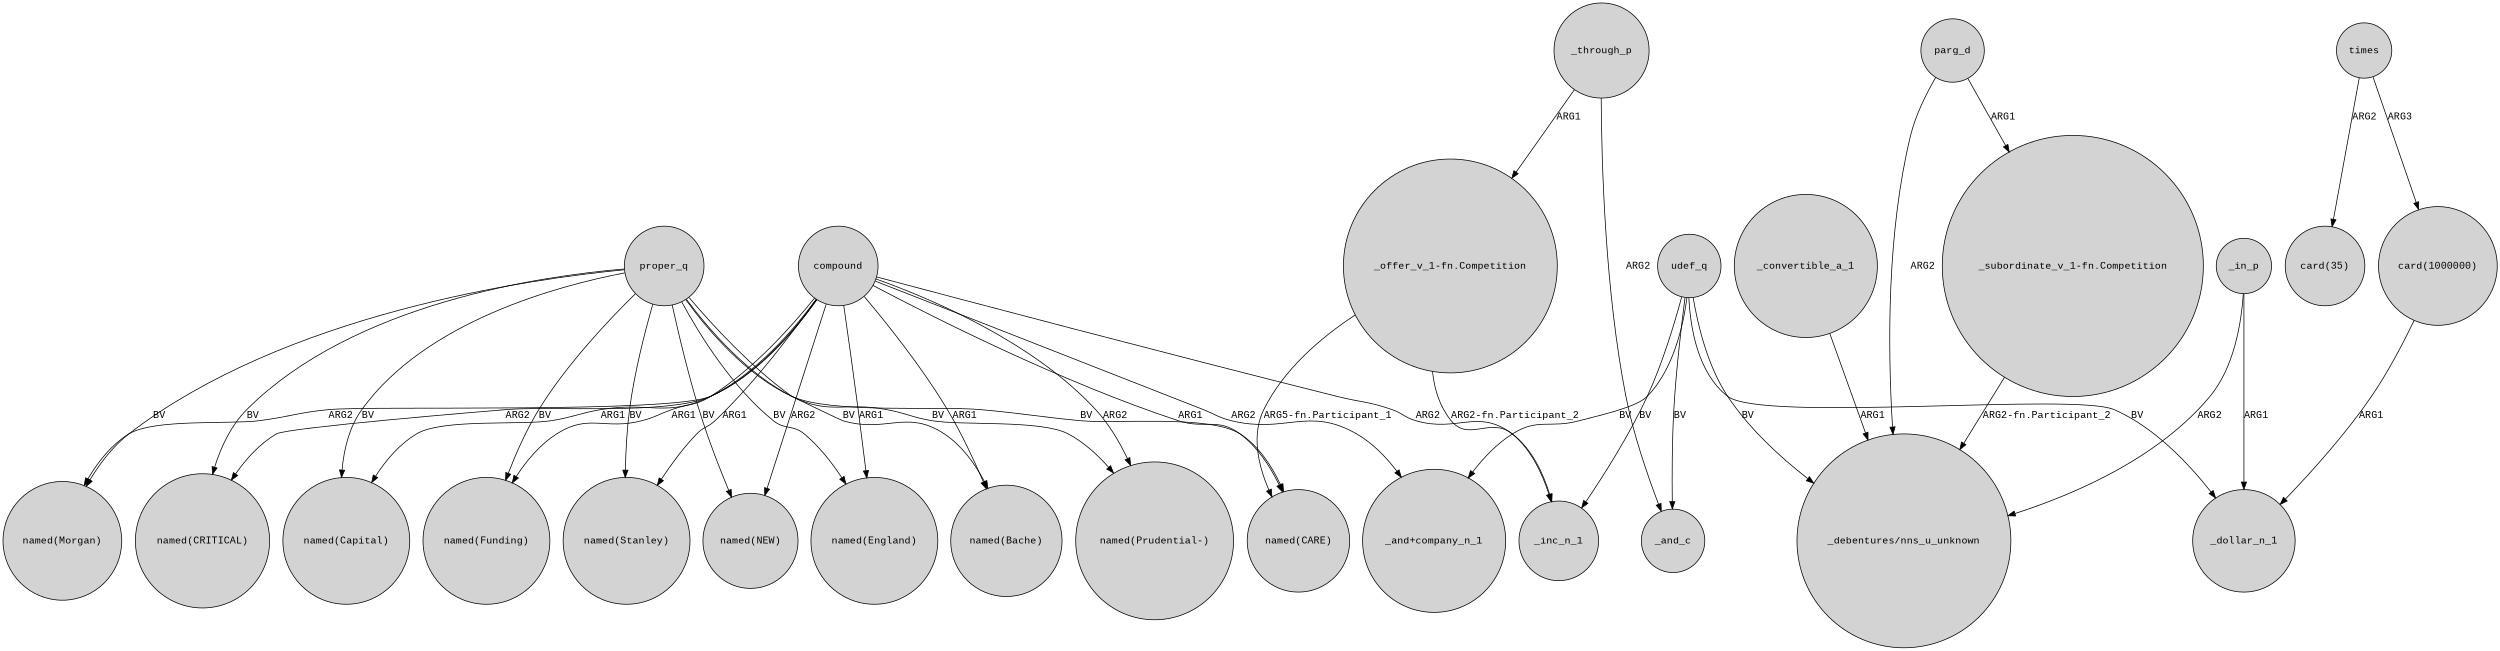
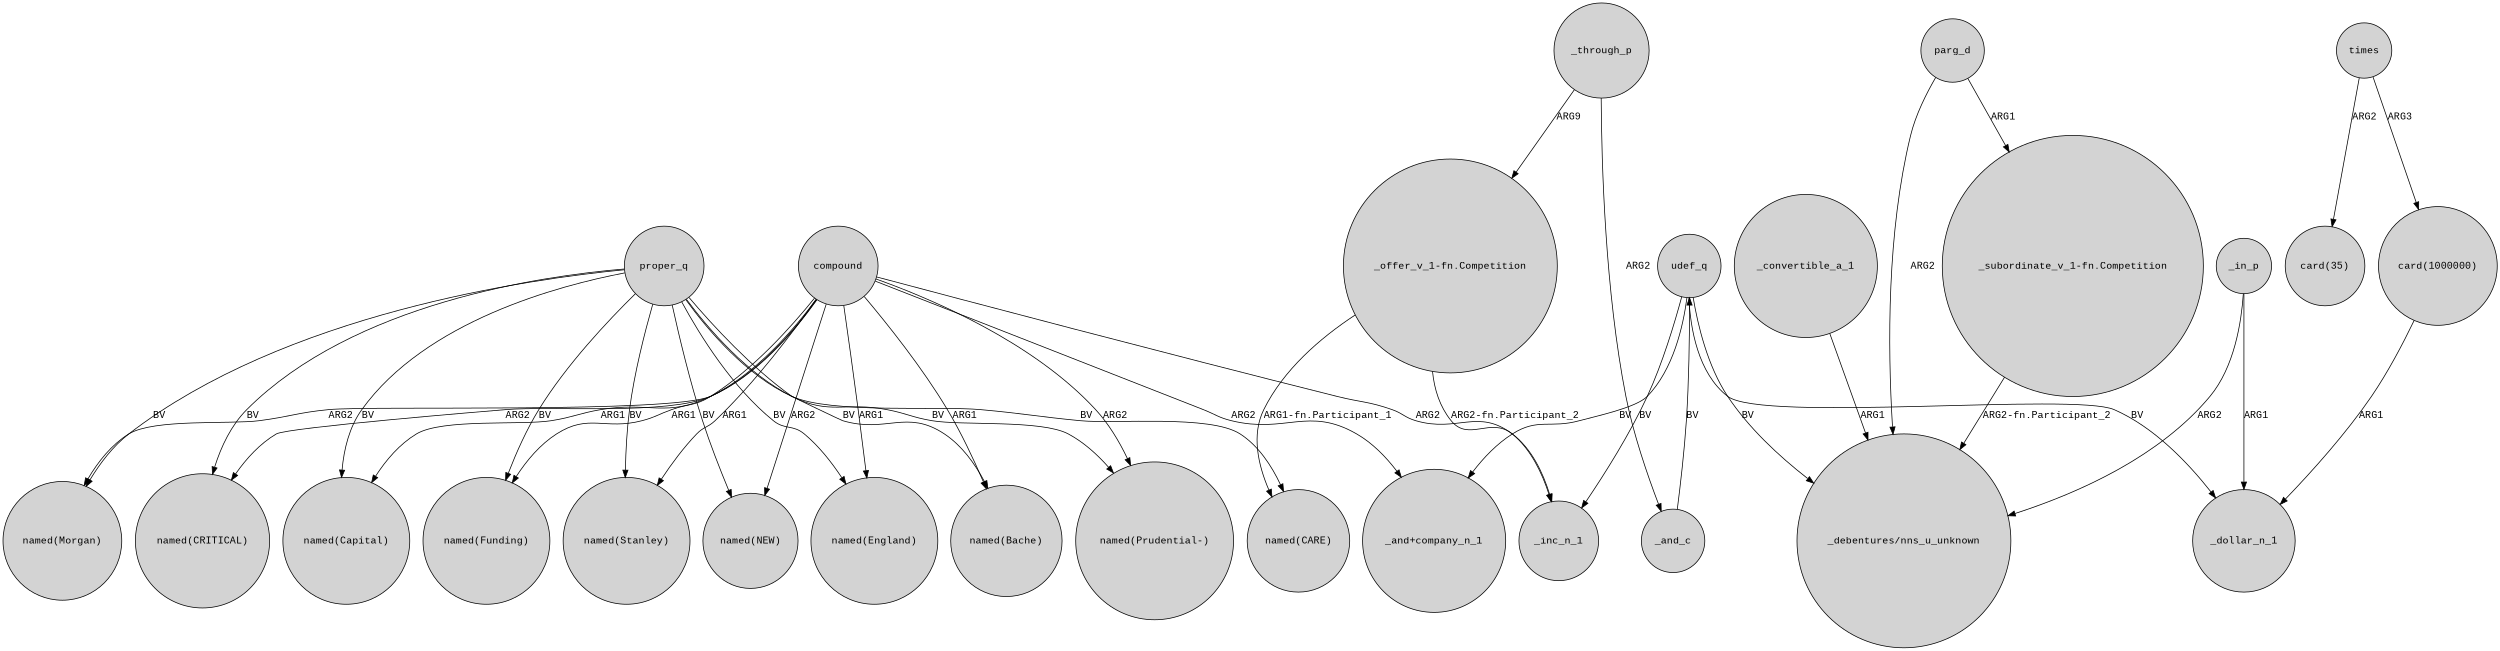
(1569, 117) -> (1569, 117)
(1082, 385) -> none
(1675, 399) -> (1687, 407)
(1328, 415) -> (1328, 415)
